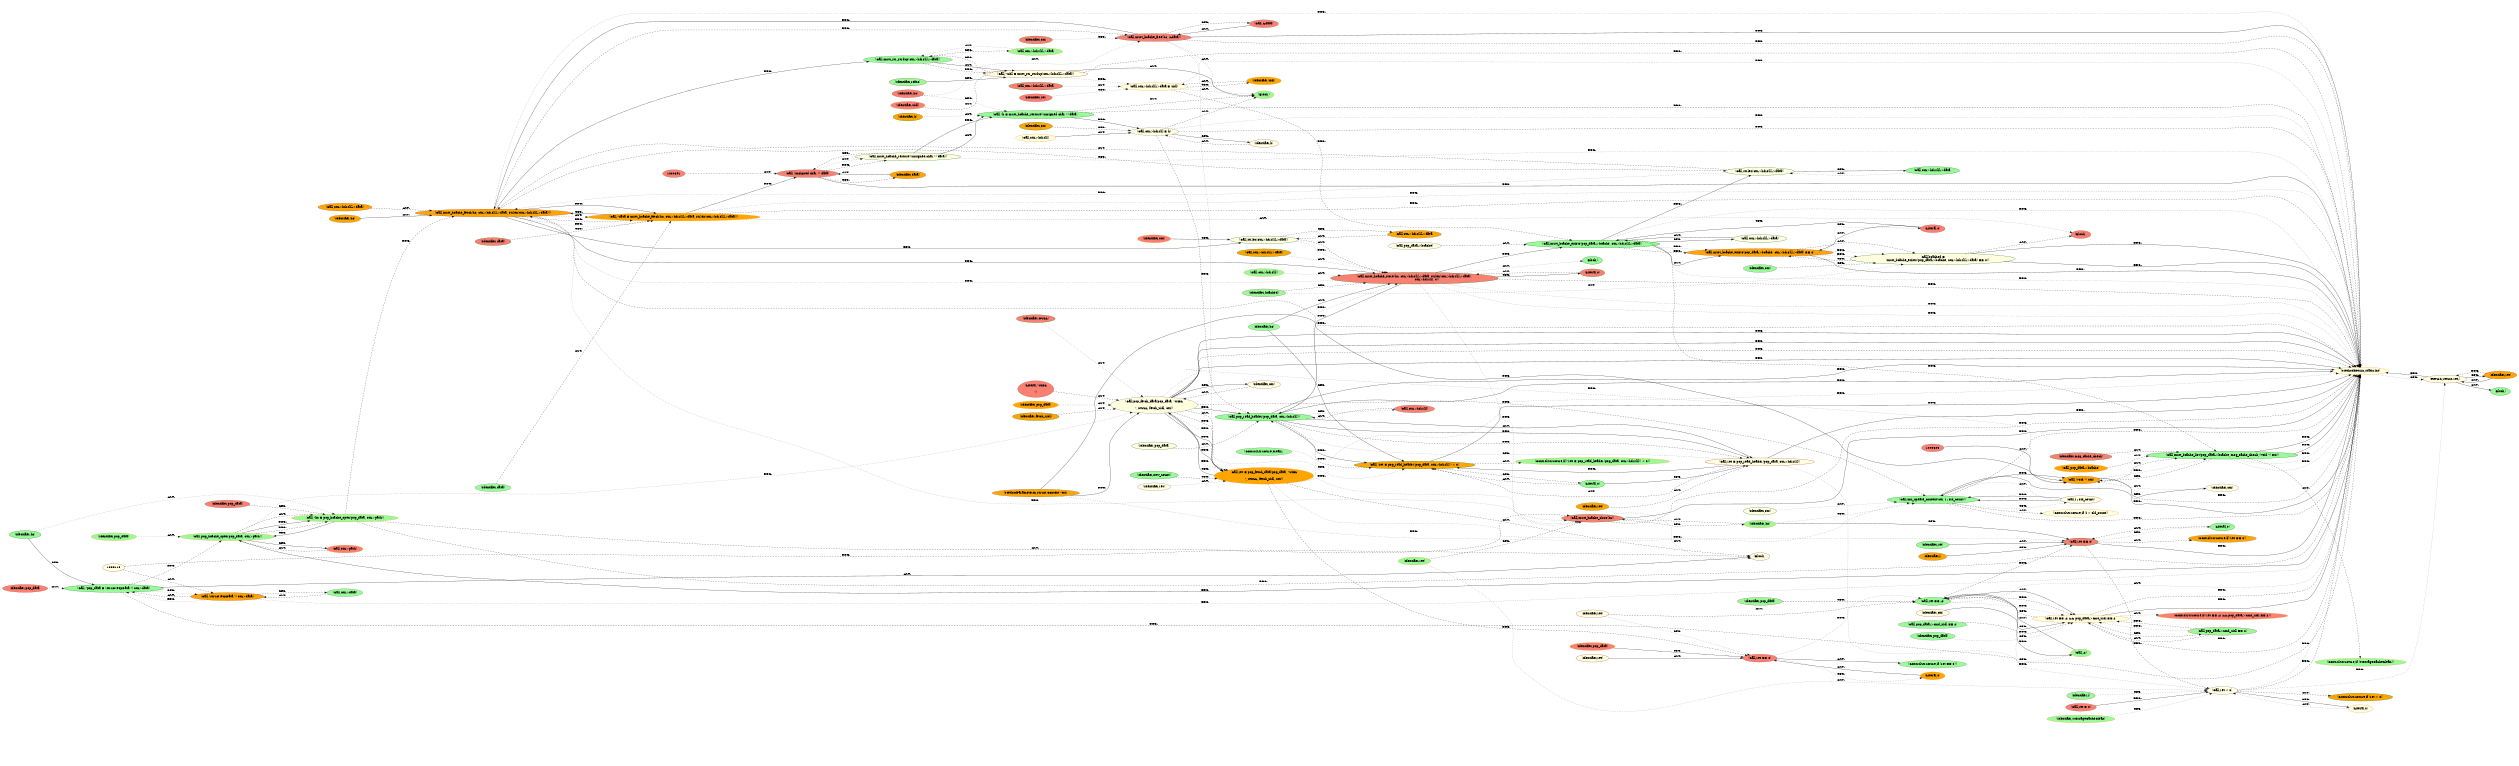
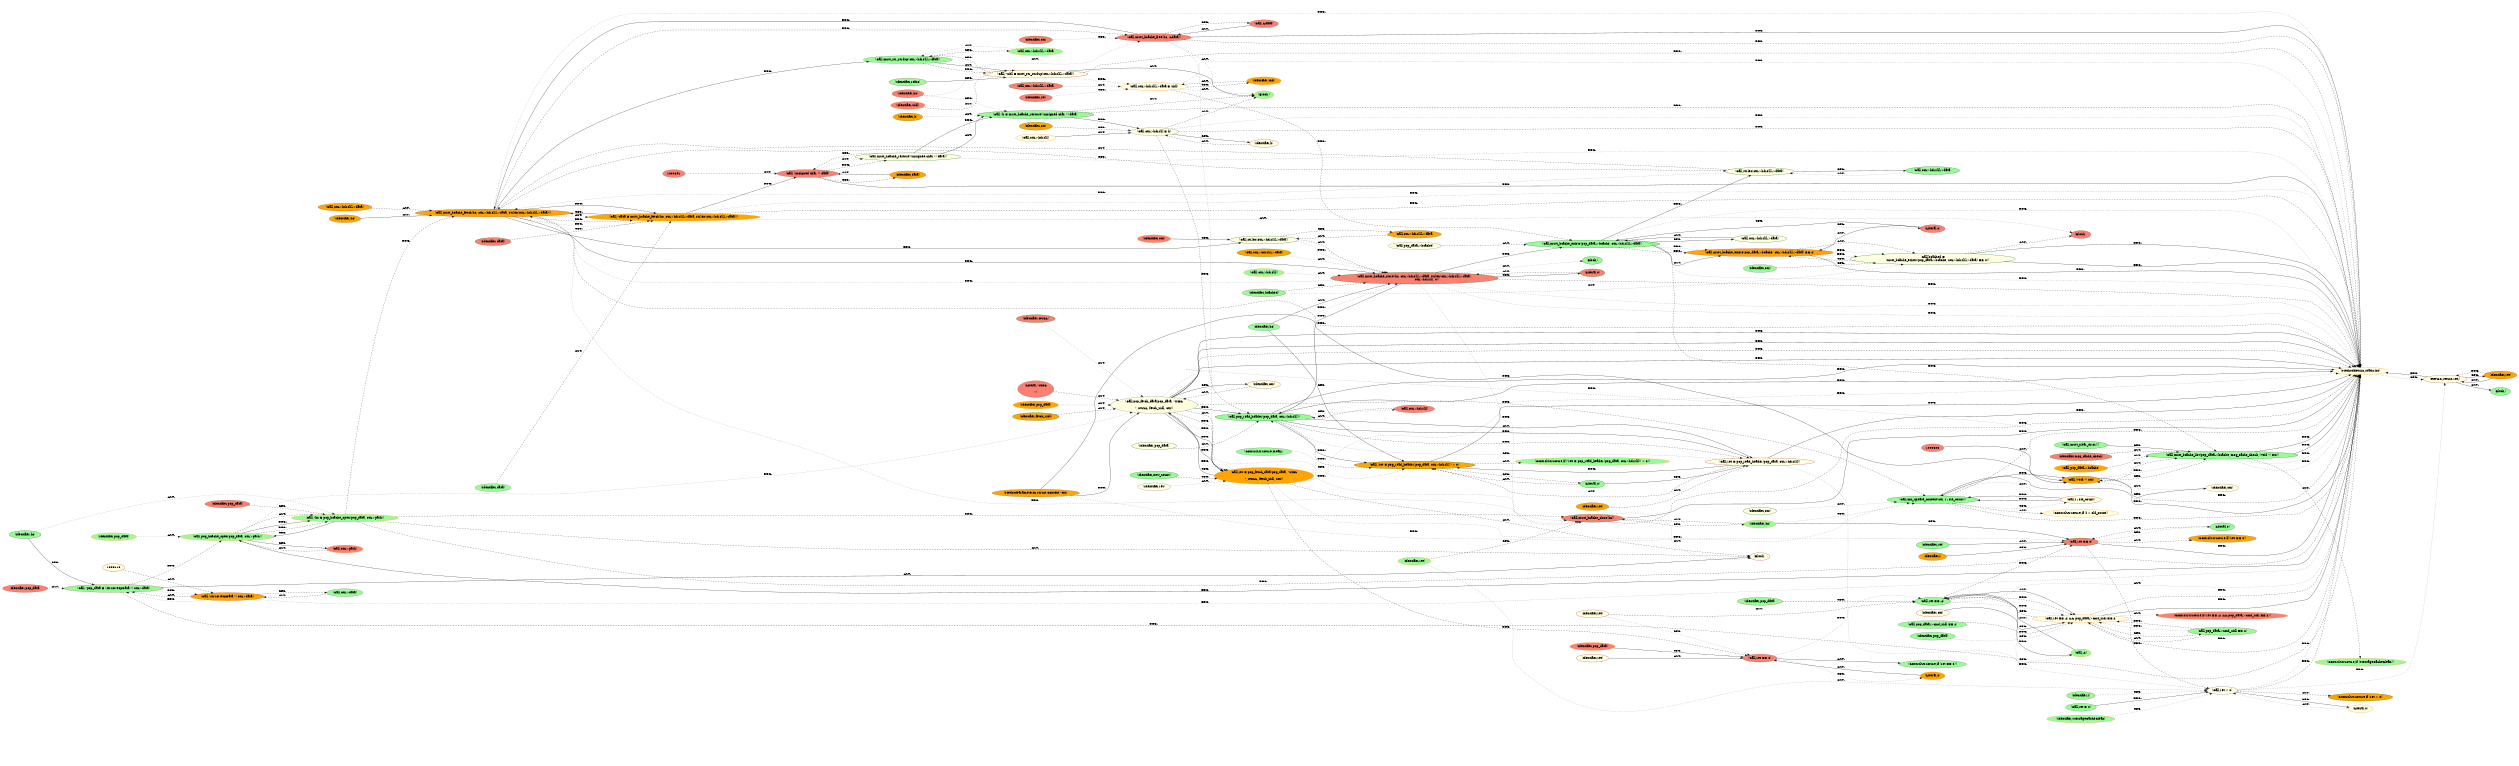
none -> (2081, 445)
(855, 557) -> (979, 516)
(114, 588) -> (114, 588)
(2081, 707) -> (2081, 707)
